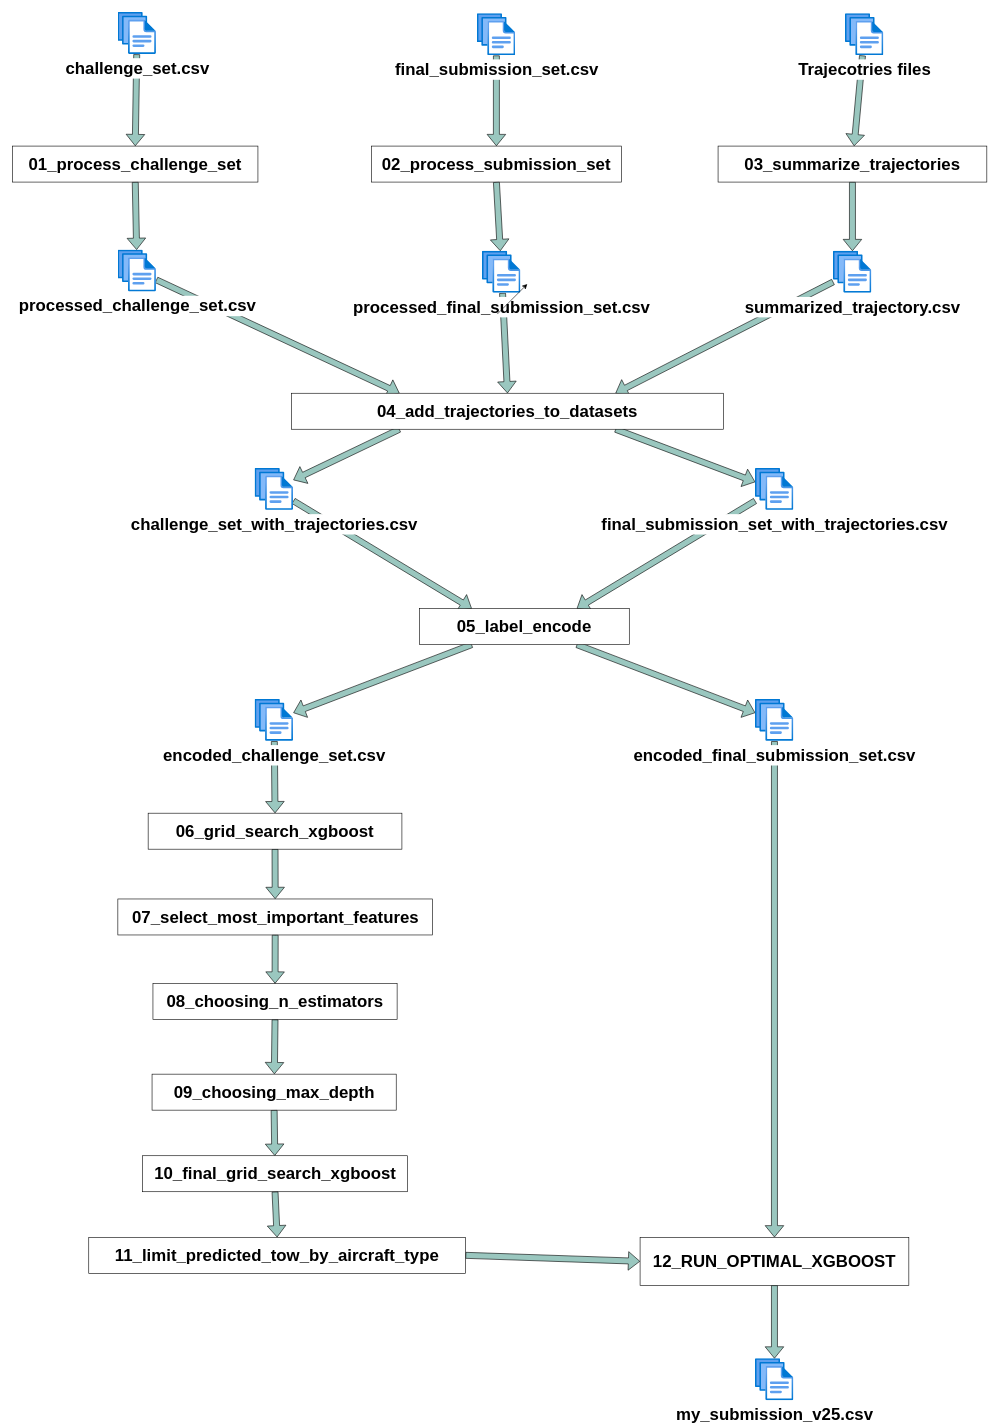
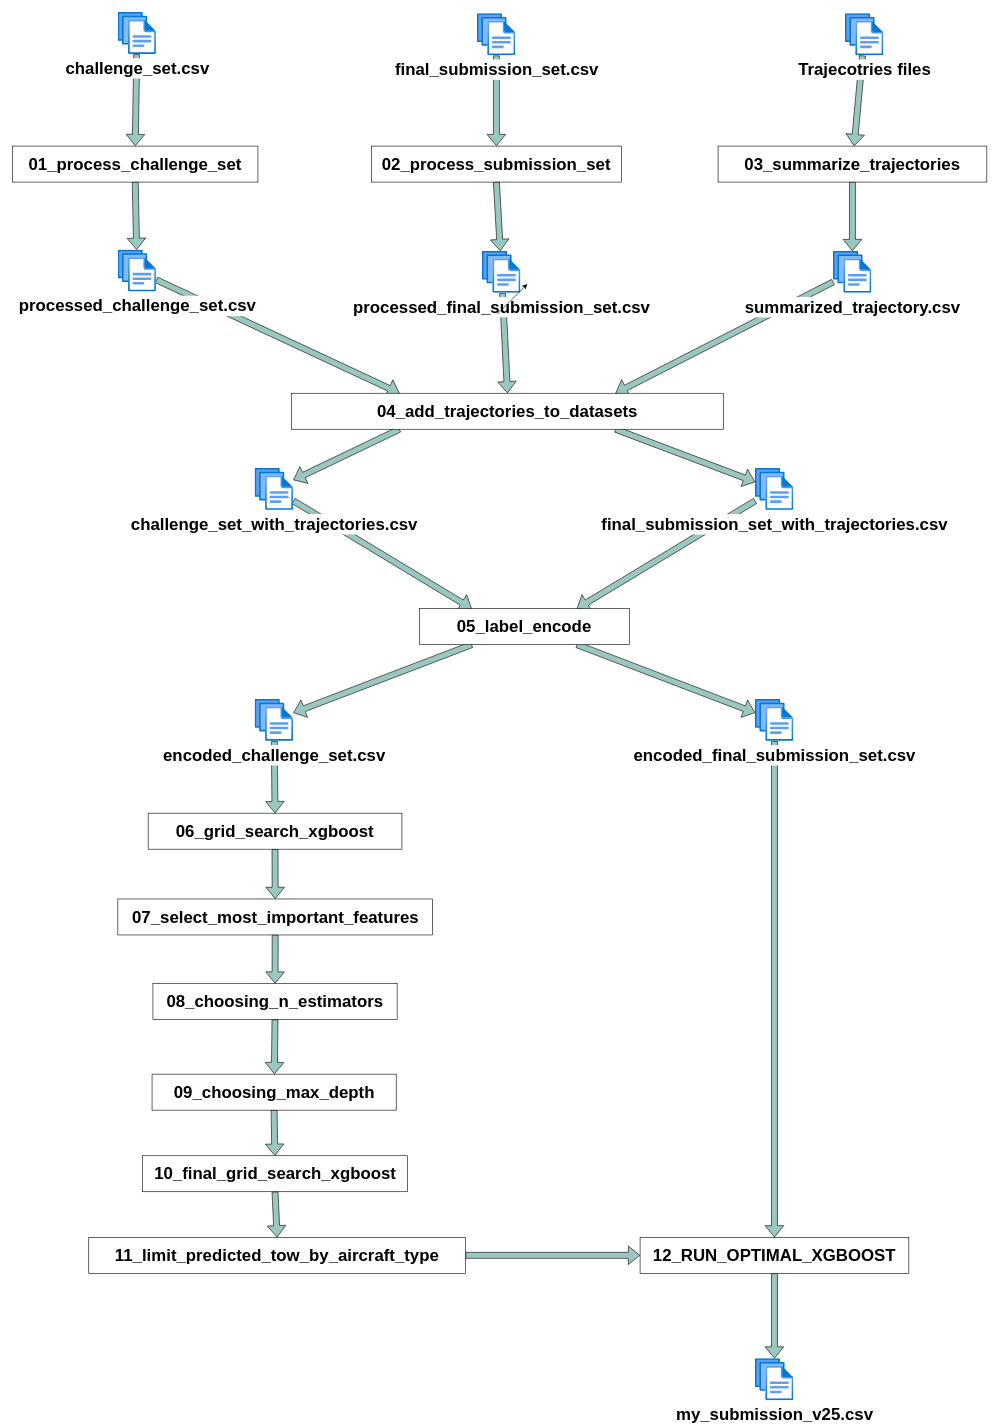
(774, 1262) -> (774, 1256)
